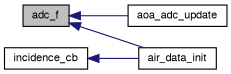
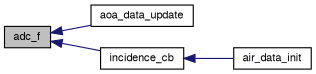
(178, 16) -> (142, 16)
(112, 37) -> (81, 47)
